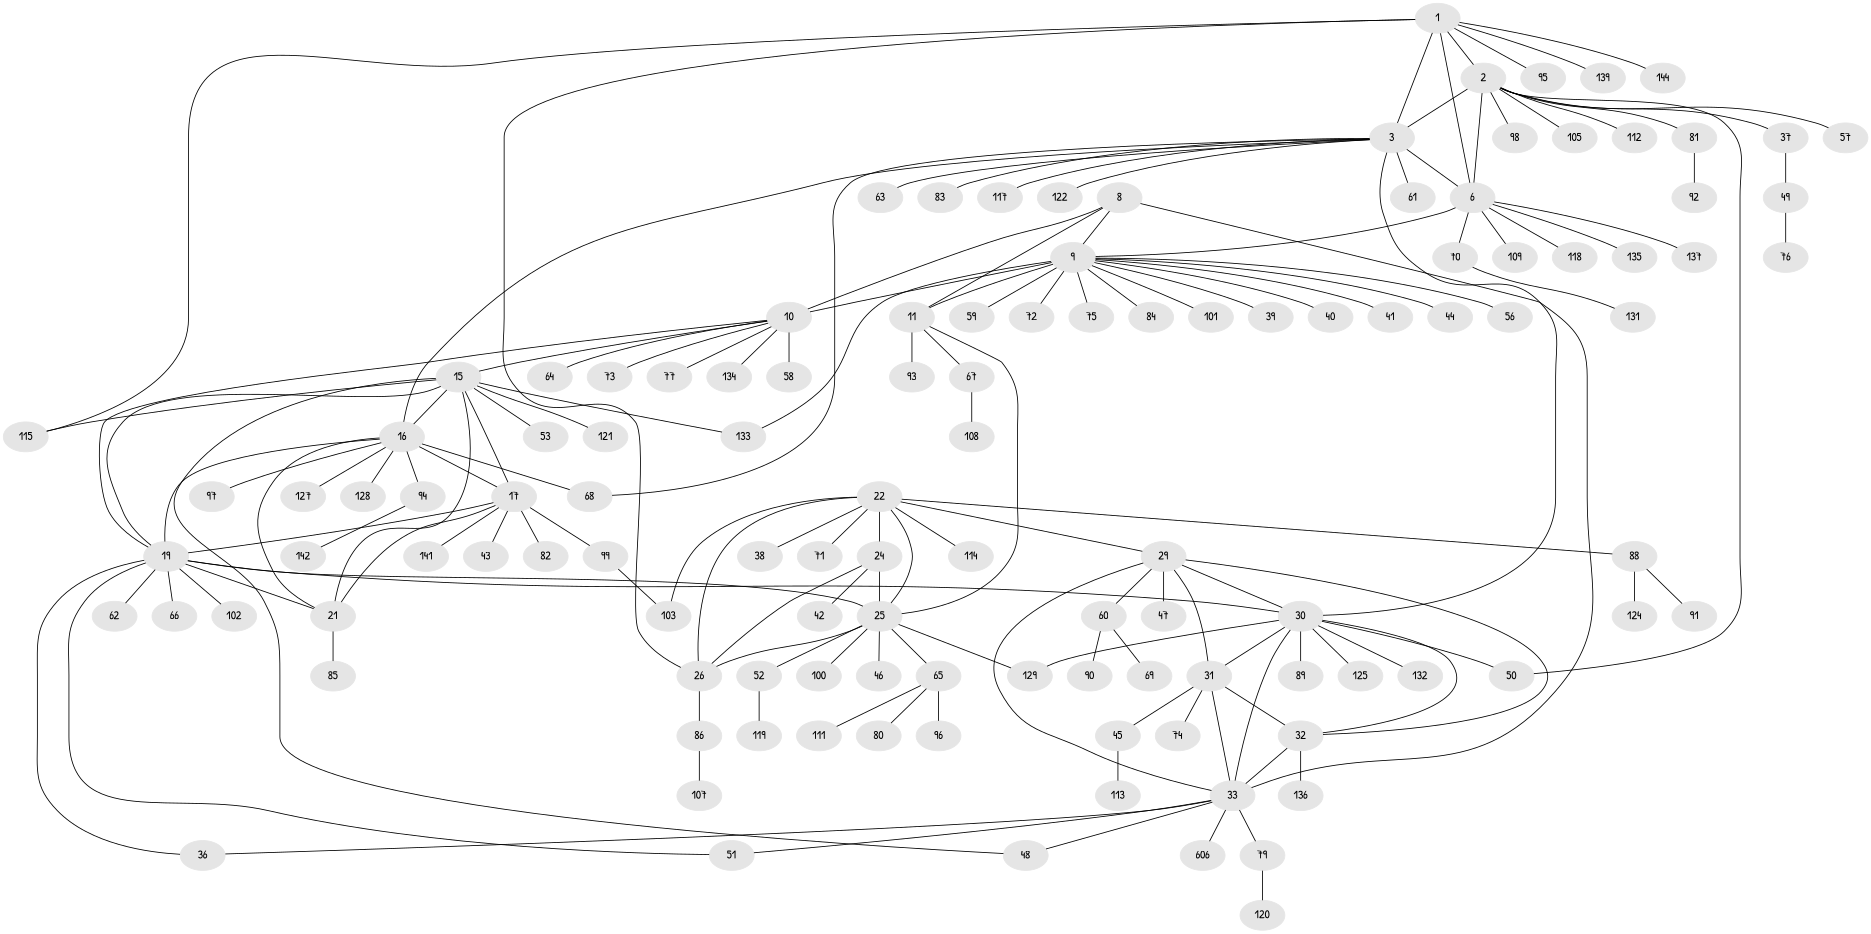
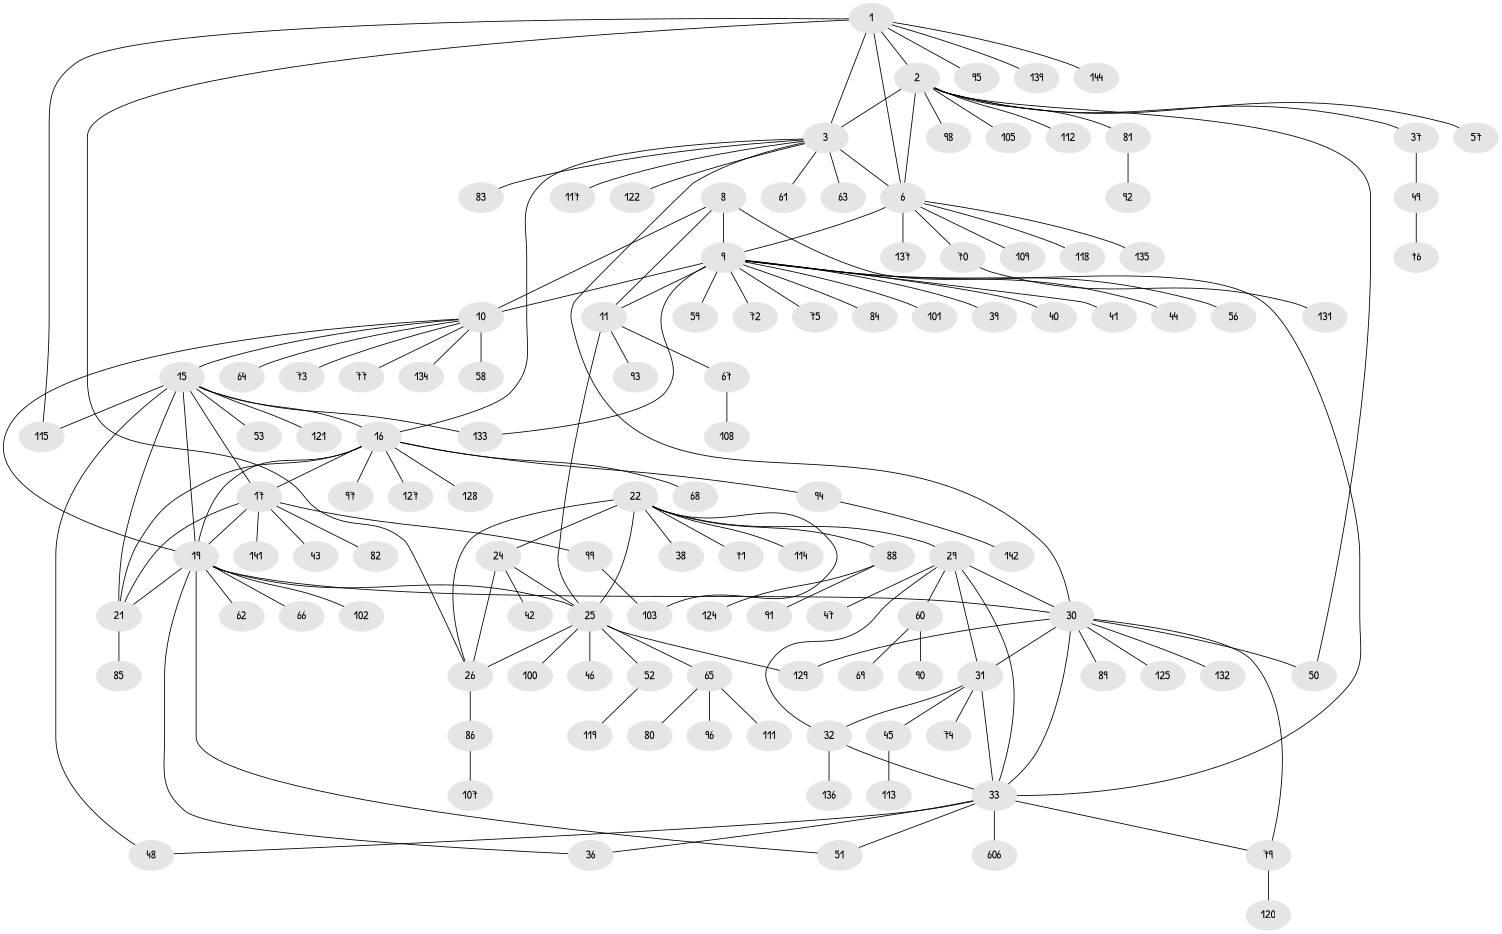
(850, 184) -> none
(1457, 677) -> (1258, 670)
